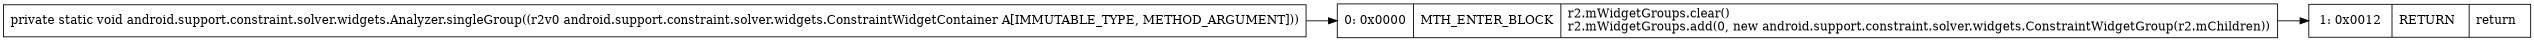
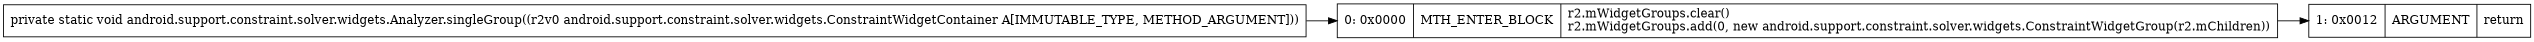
(2427, 20) -> (2431, 20)
